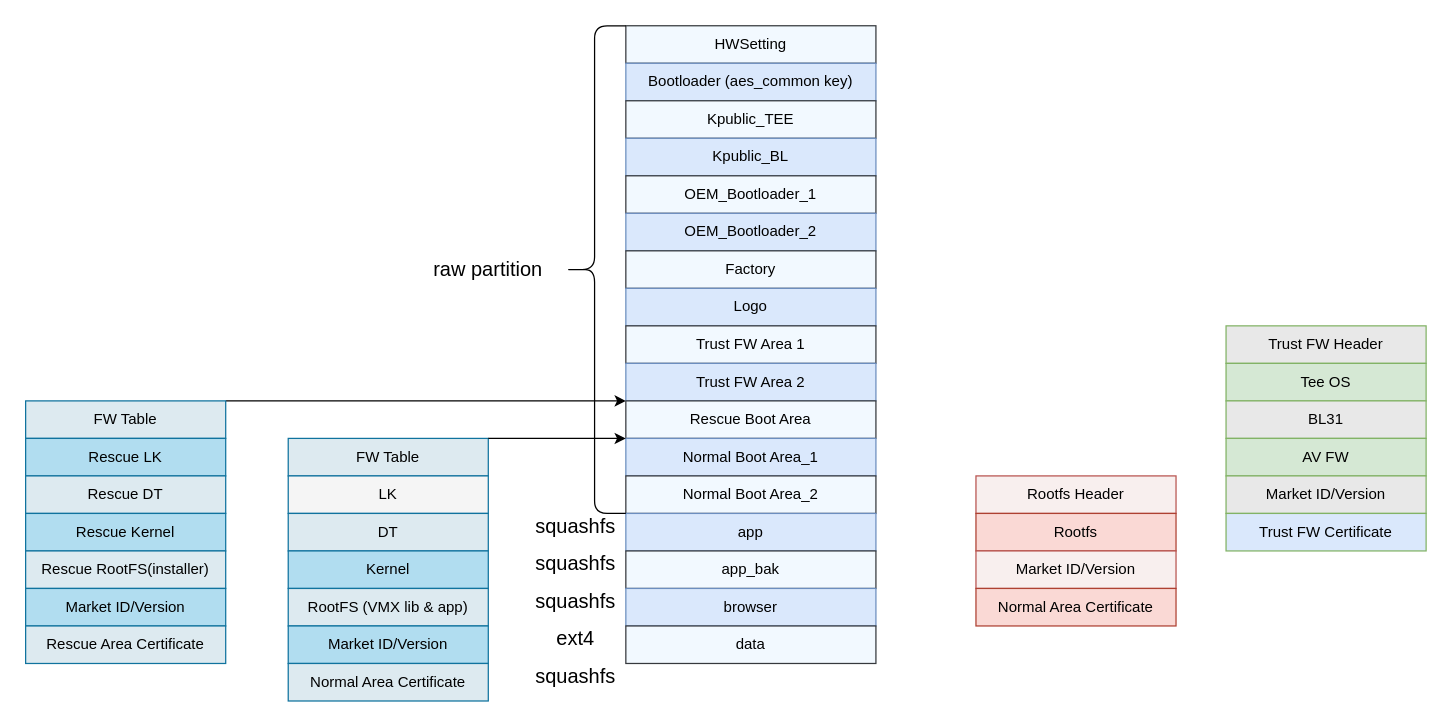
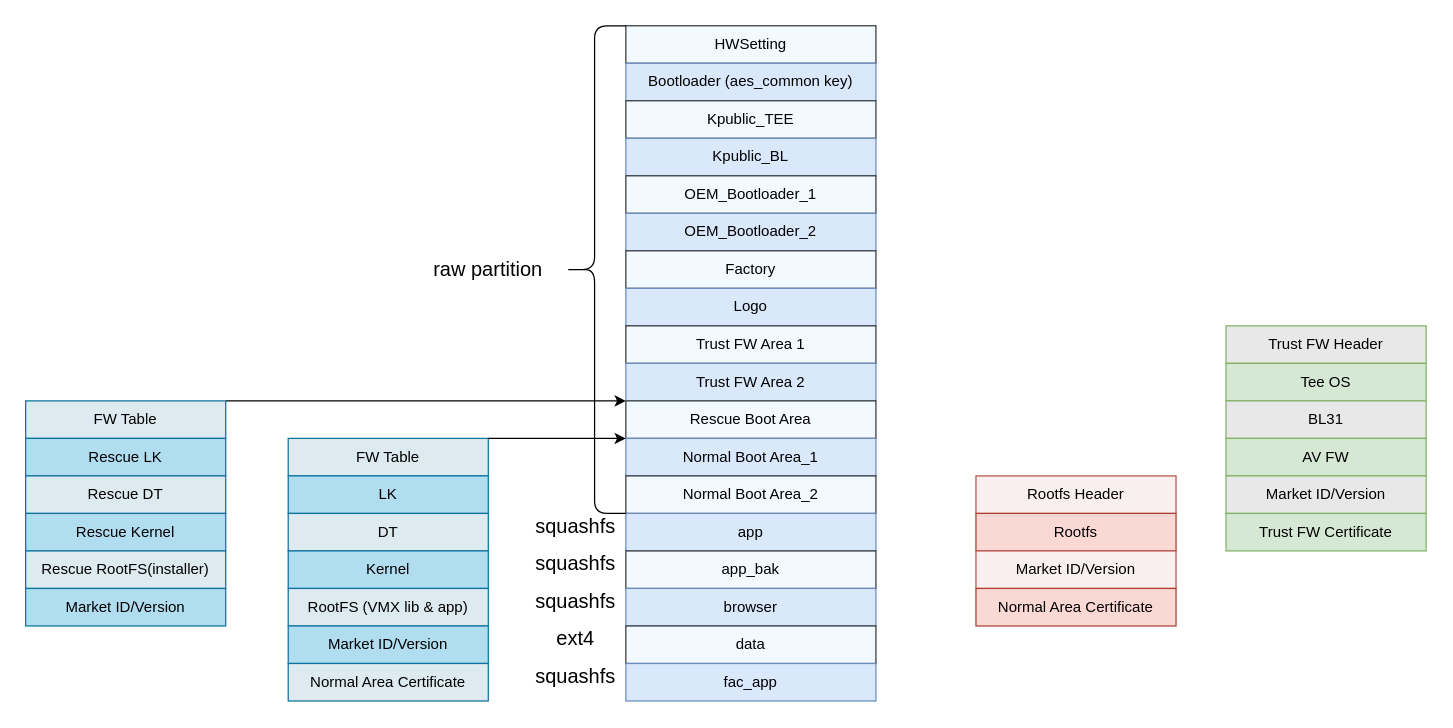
(388, 494) -> (388, 494)
(1326, 532) -> (1326, 532)
(126, 644) -> none
none -> (751, 682)
